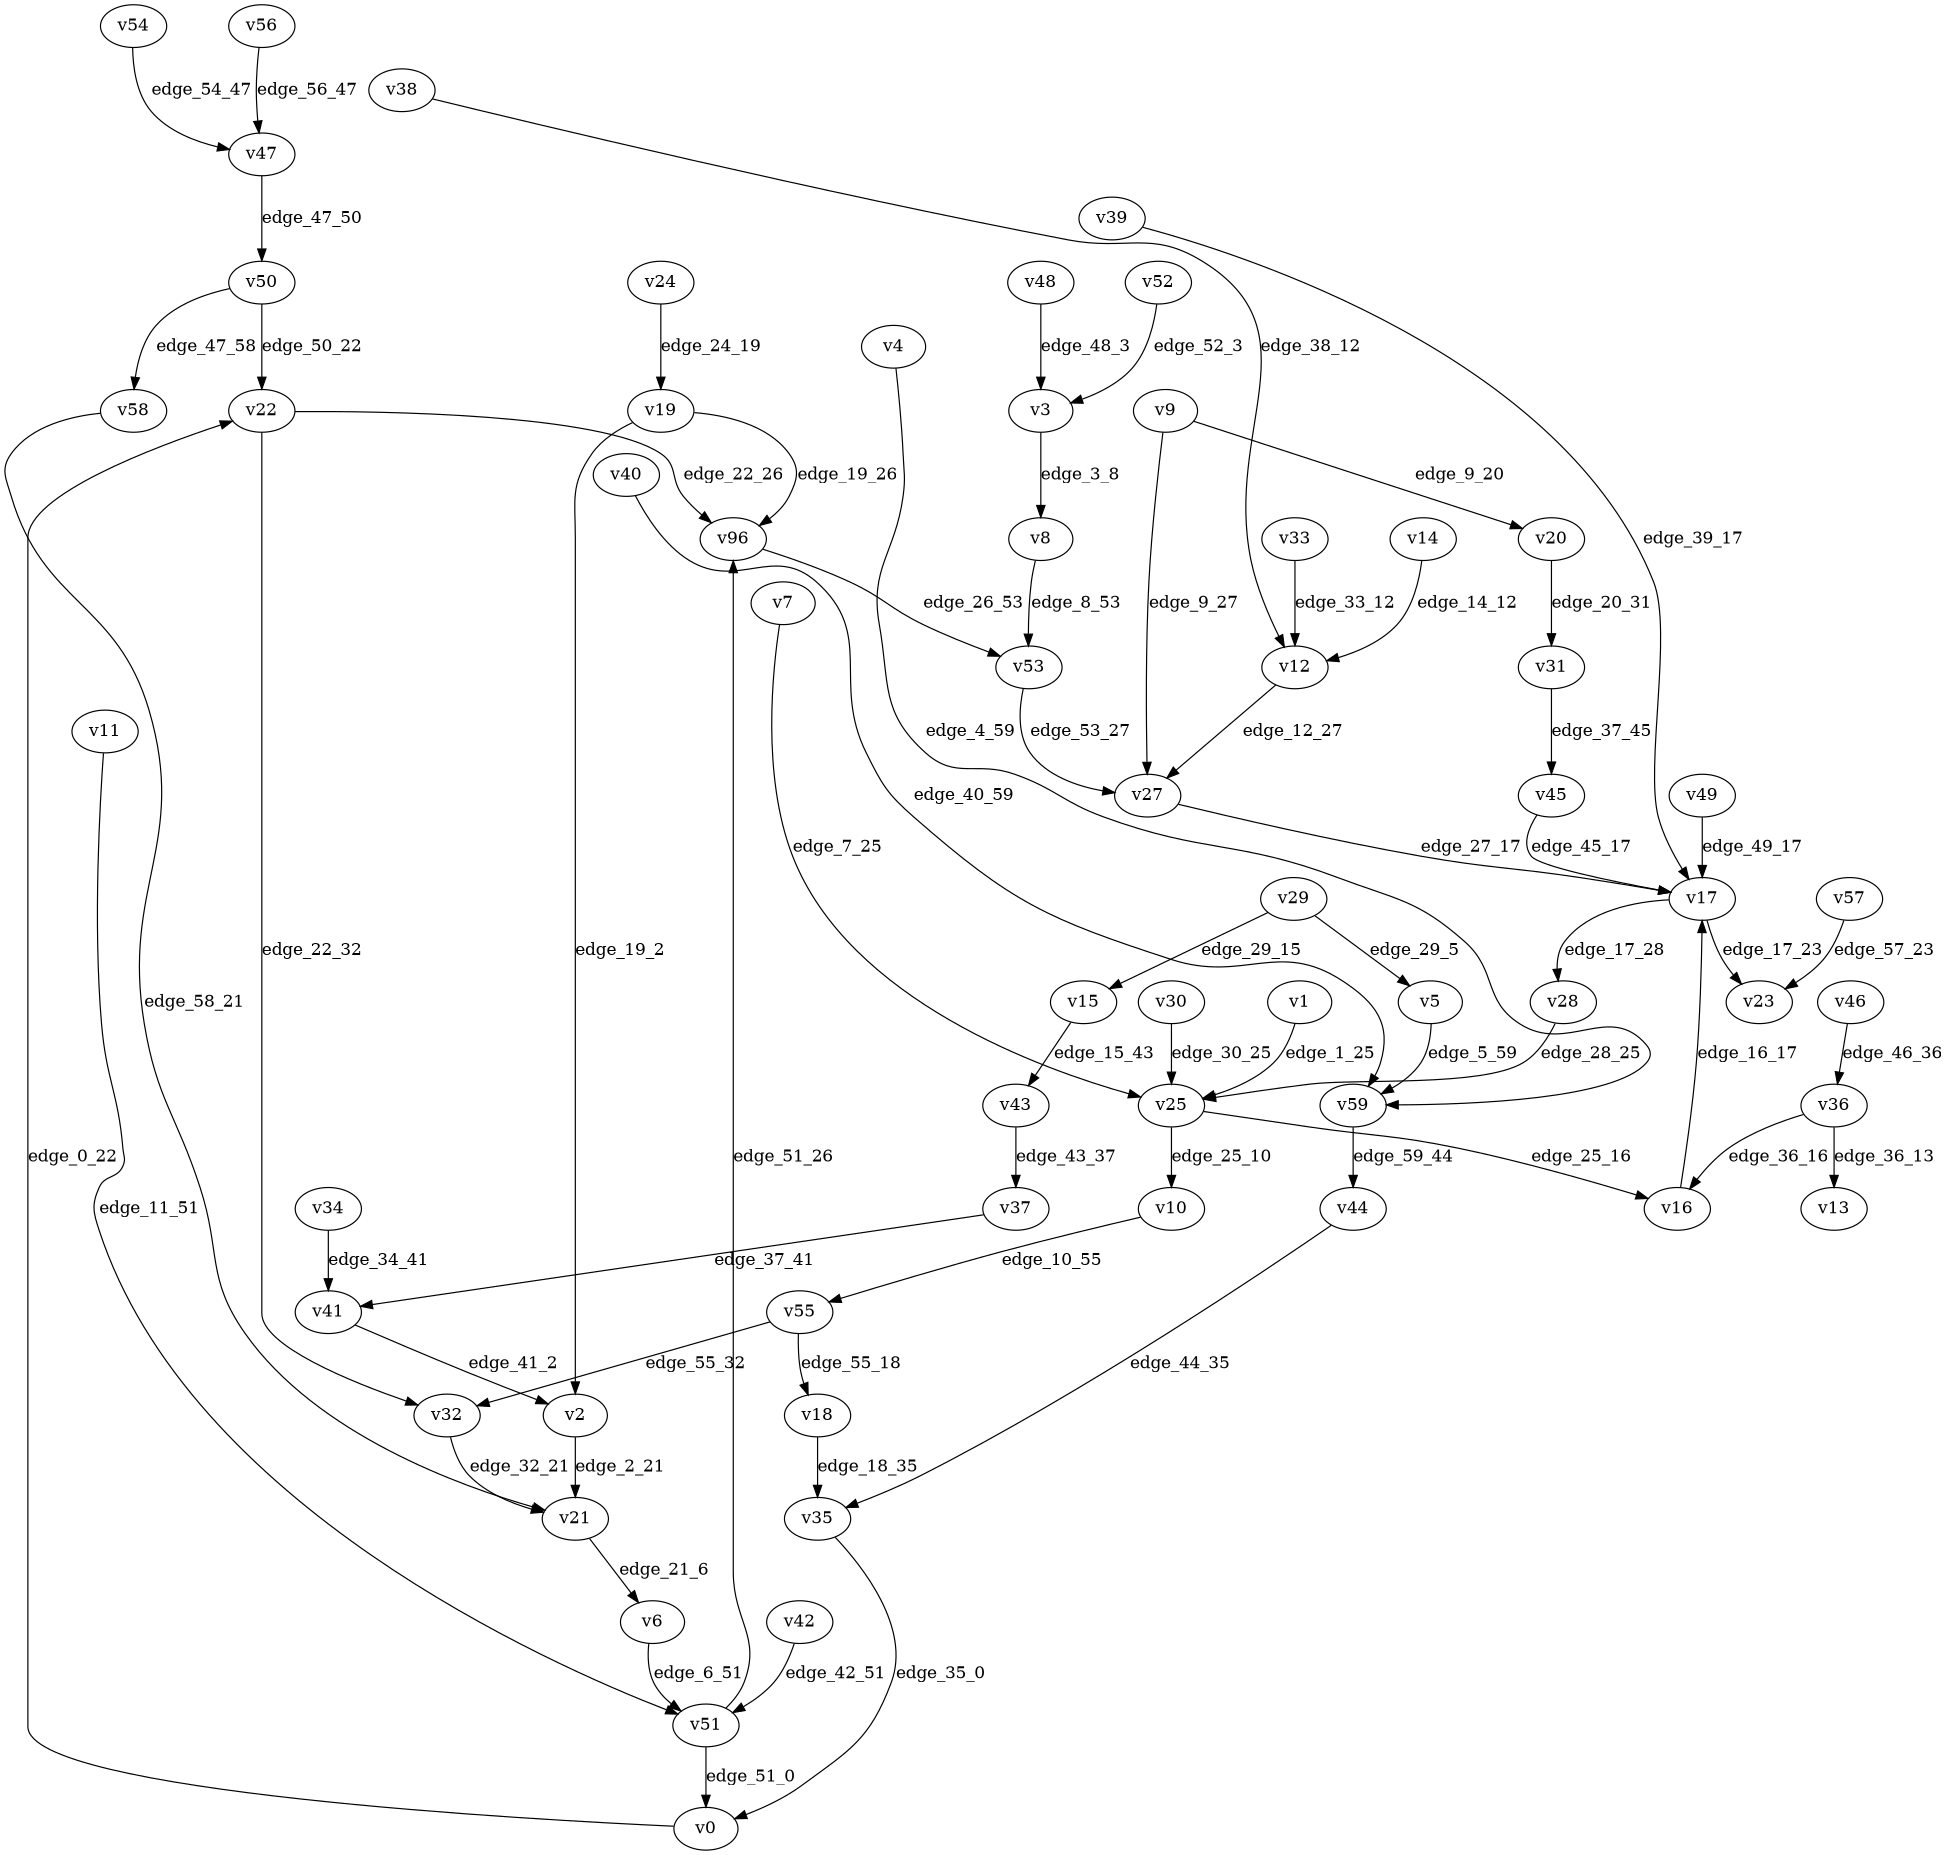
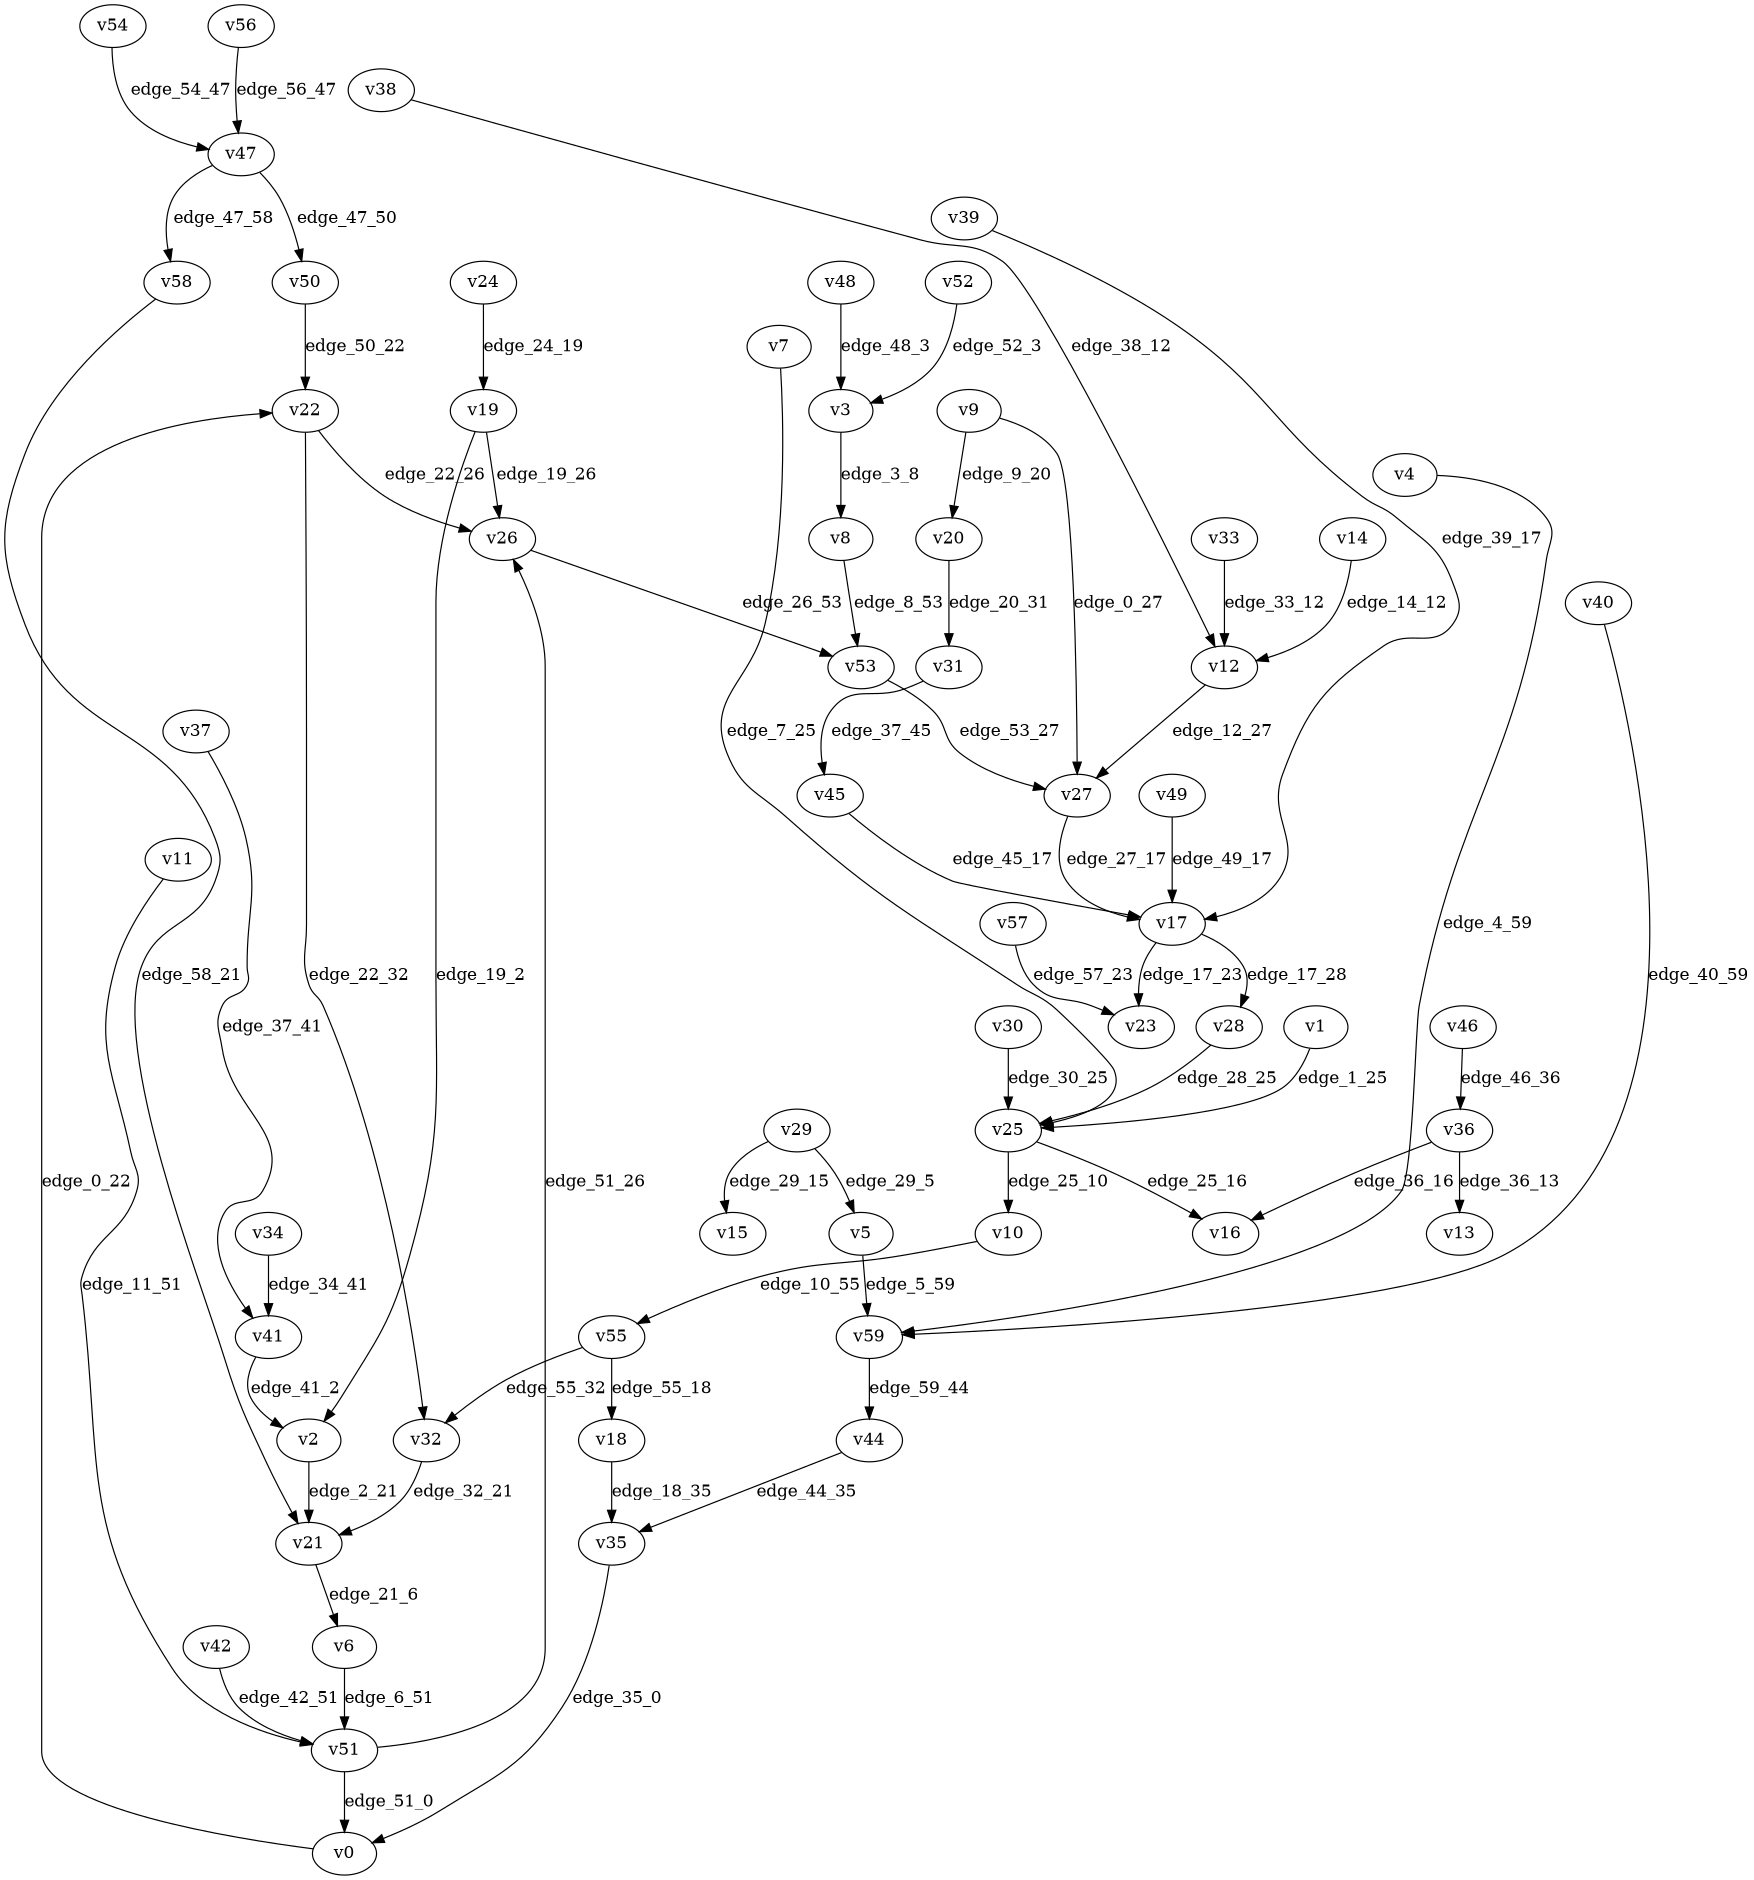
(166, 316) -> (173, 198)
(733, 539) -> (502, 539)
(1194, 603) -> (1119, 603)
(1697, 1061) -> none
(1016, 1106) -> none
